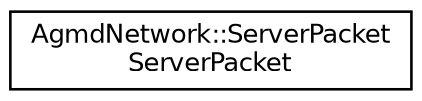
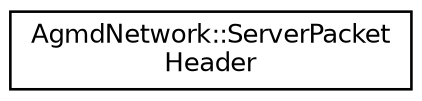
(211, 50) -> (211, 50)
